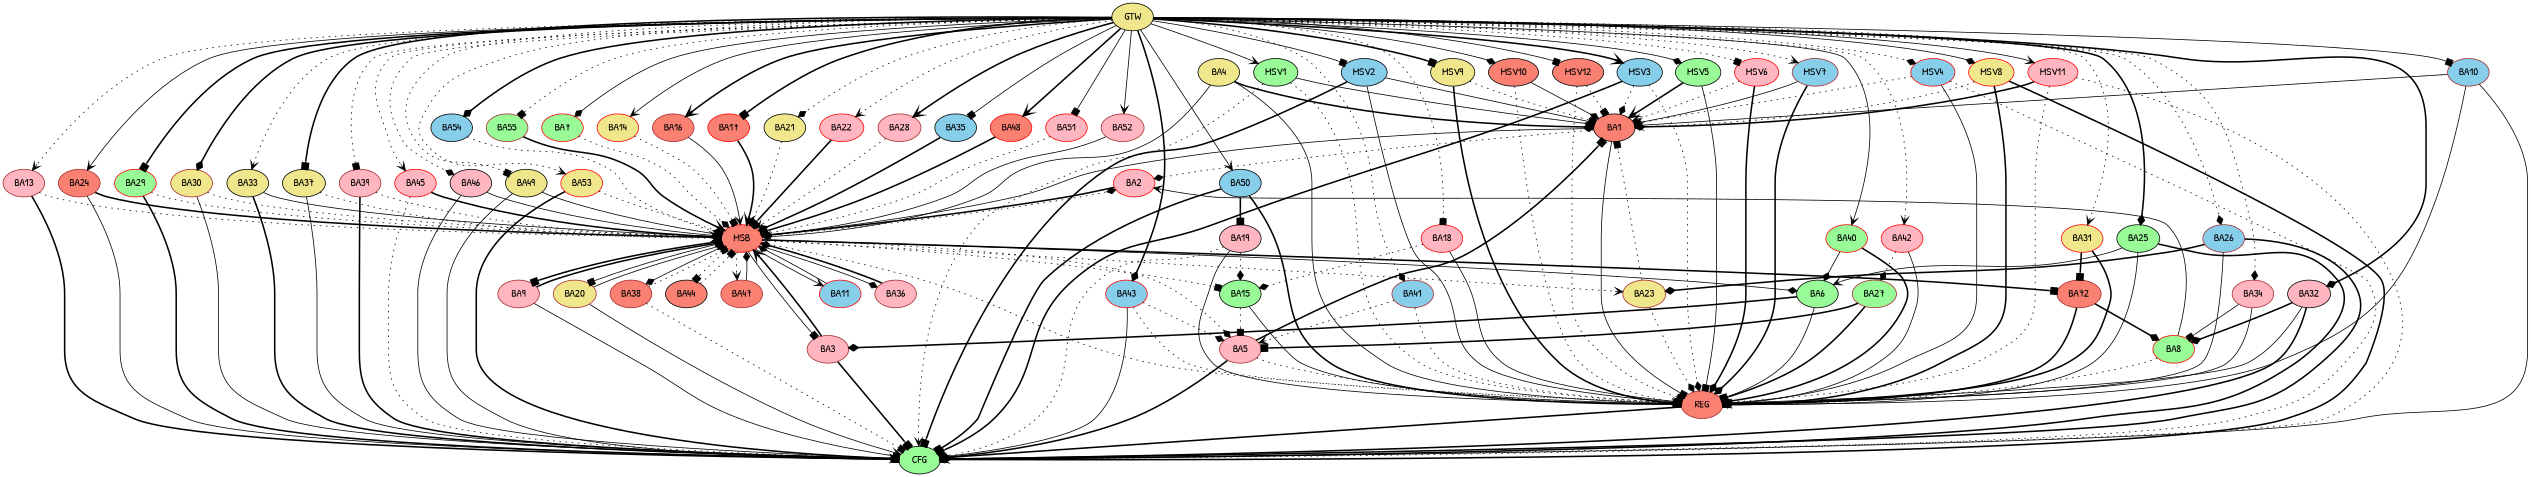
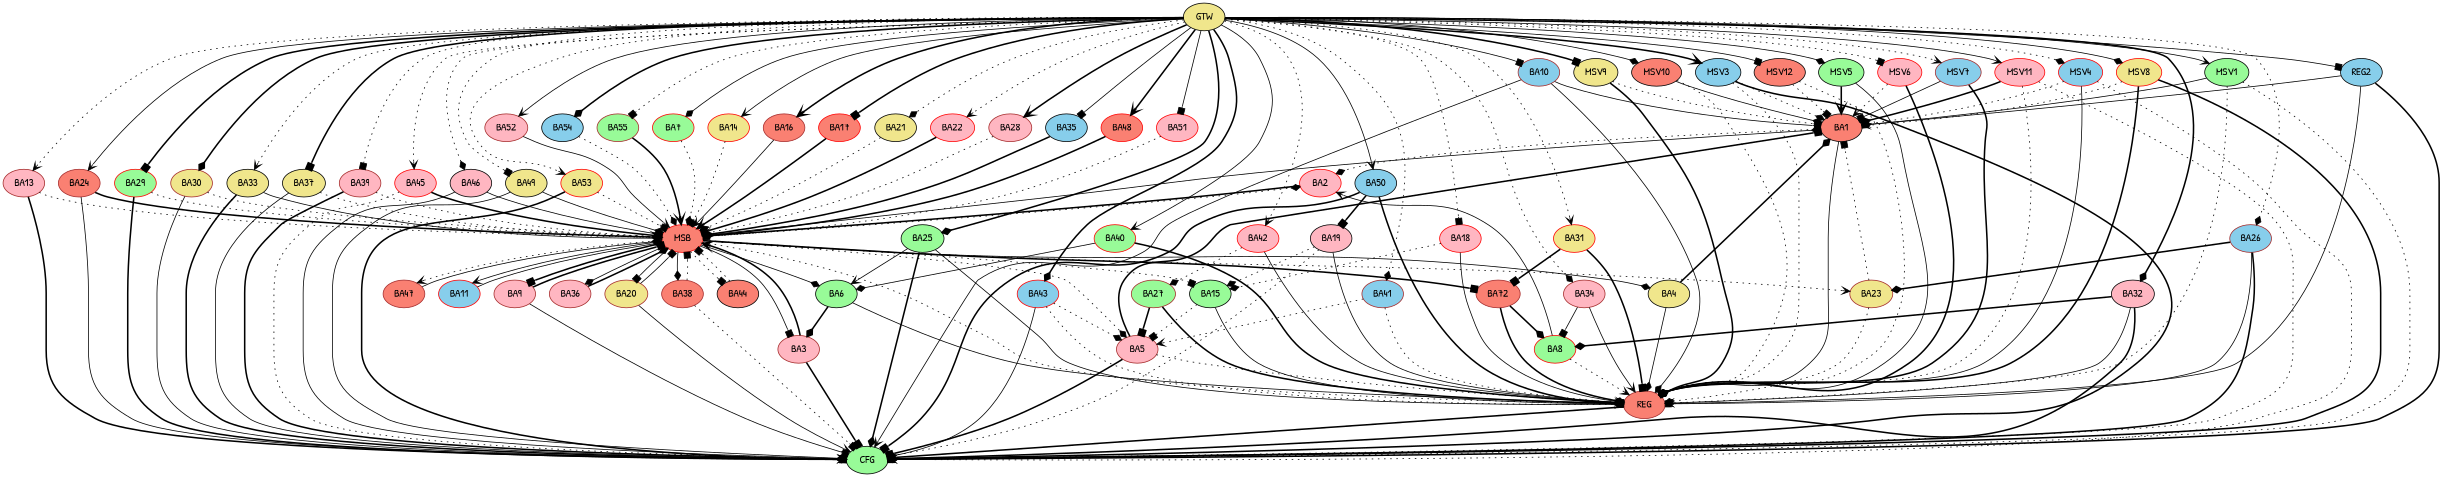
(1364, 72) -> (2361, 72)
(1002, 182) -> (1243, 257)
